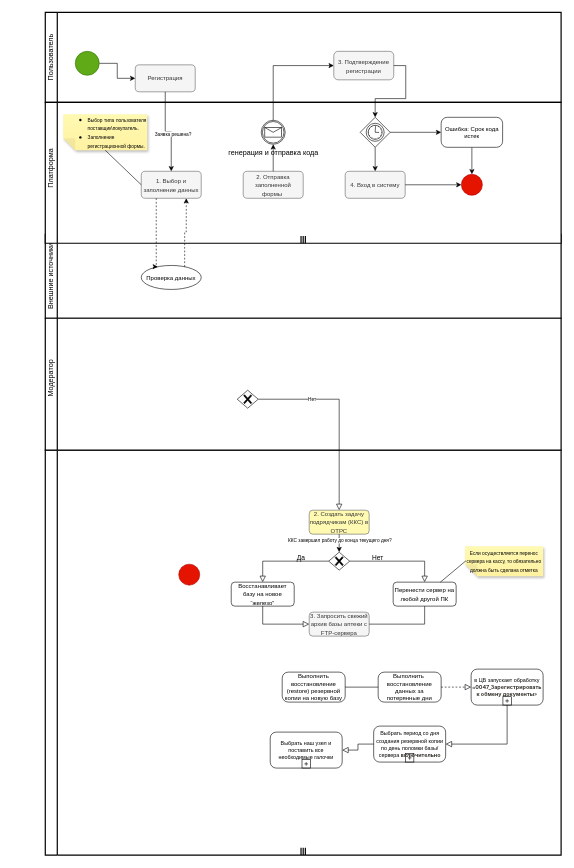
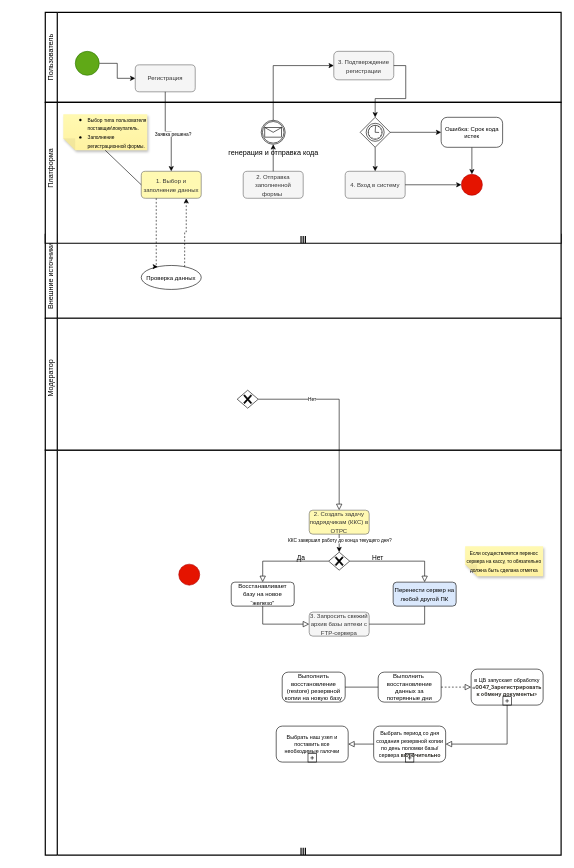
(171, 185) -> (171, 185)
(453, 572) -> none
(425, 594) -> (425, 594)
(306, 750) -> (312, 744)
